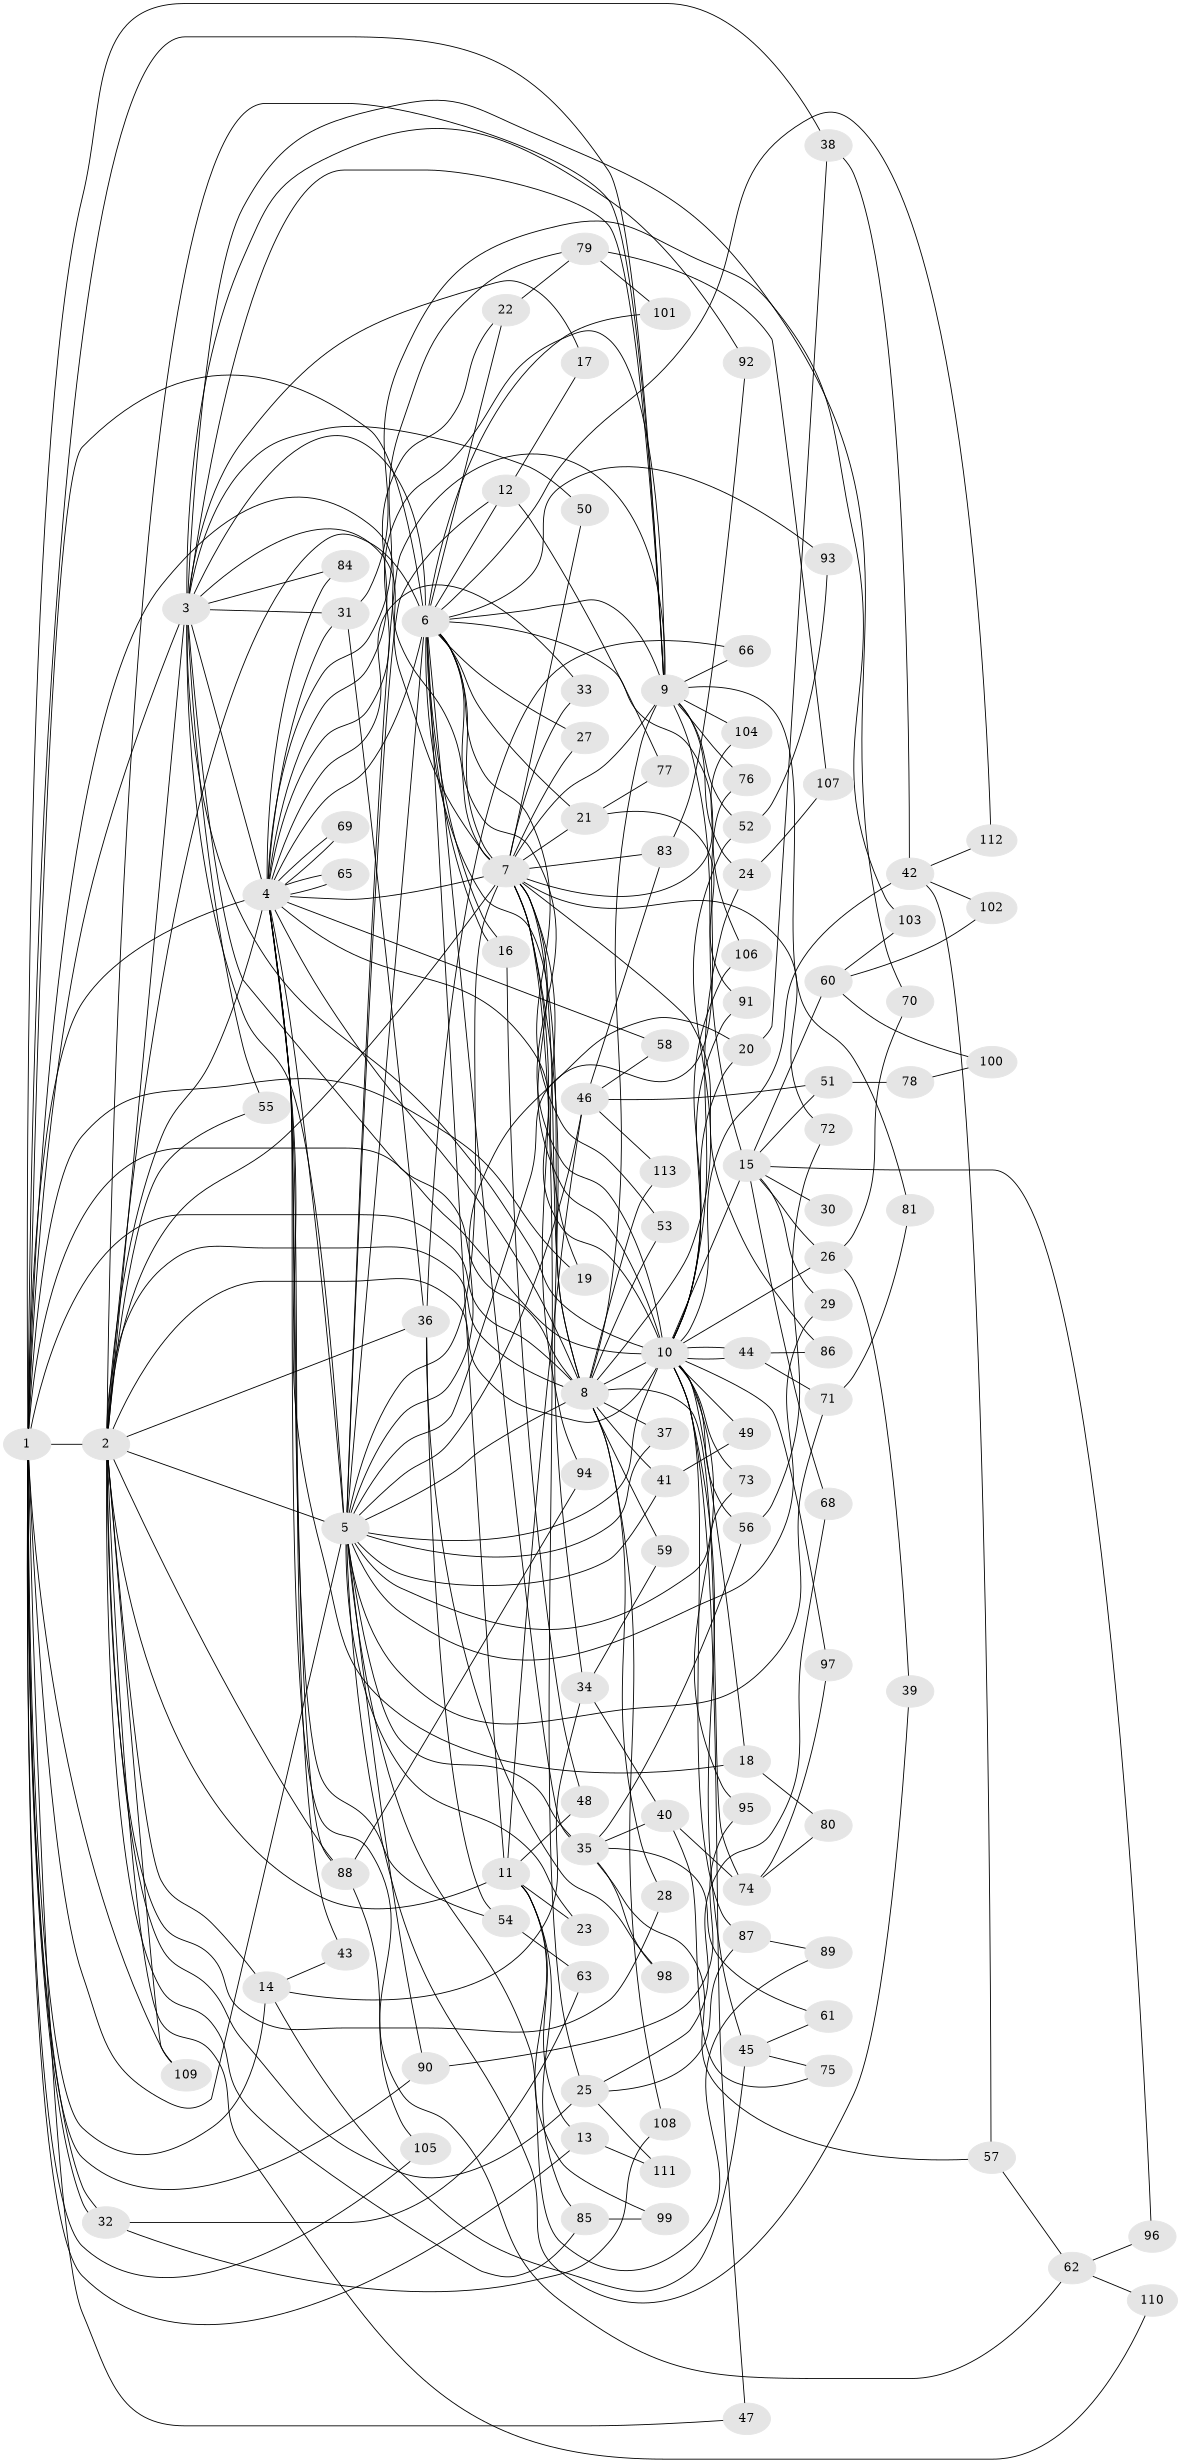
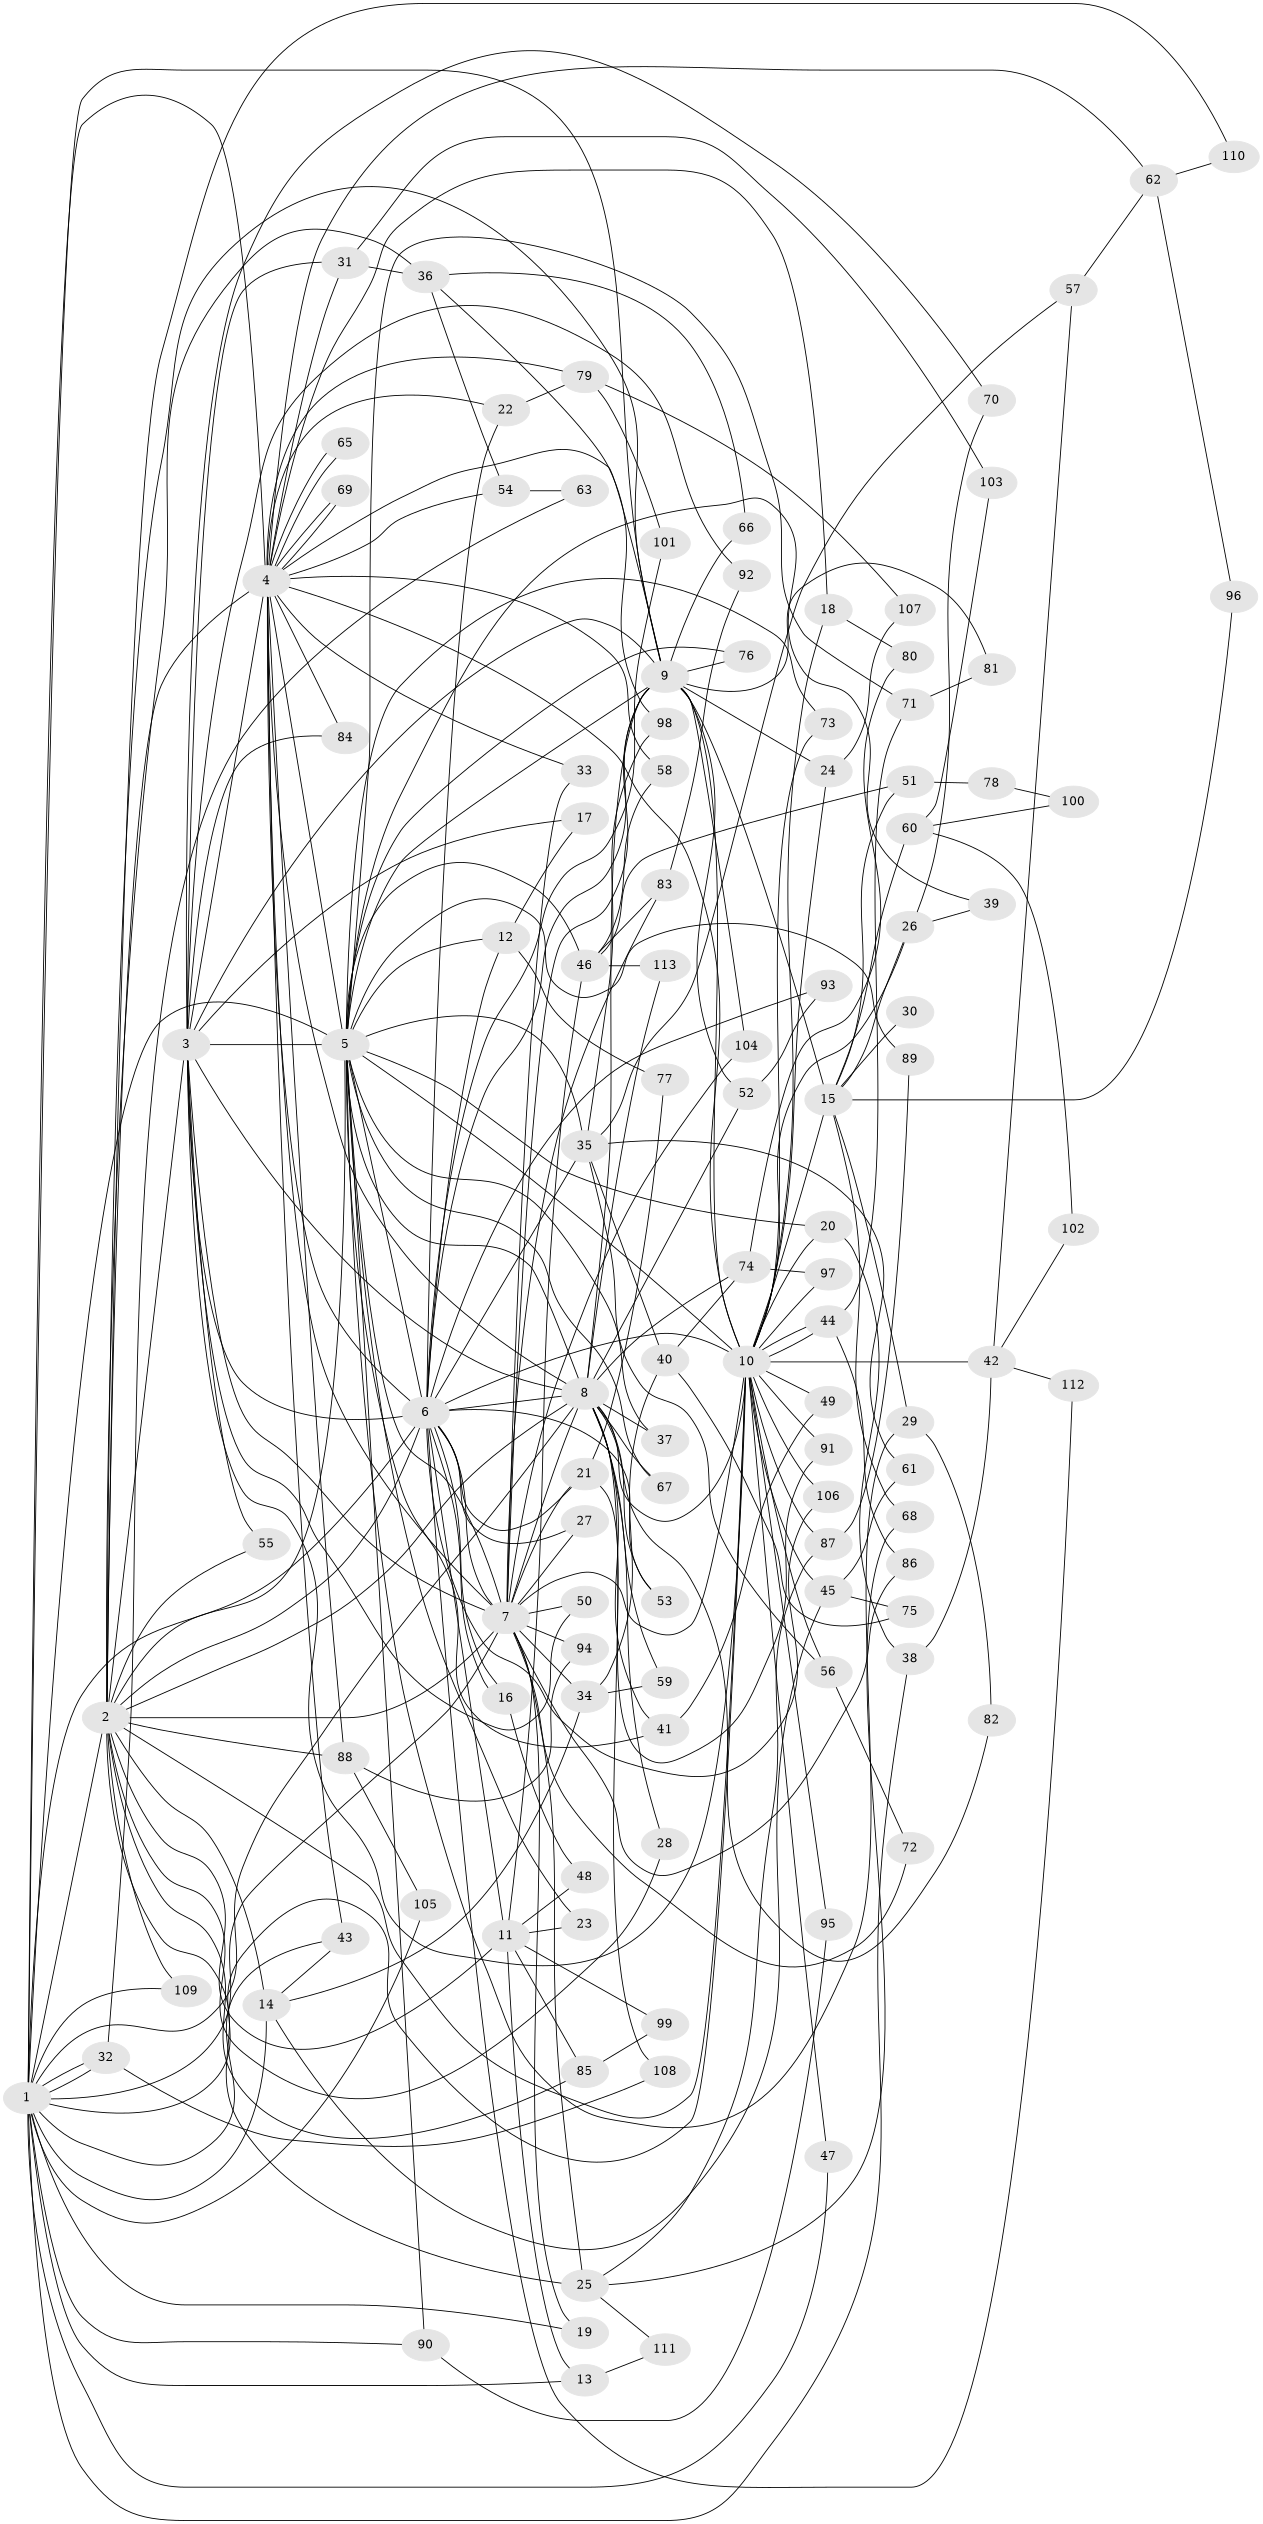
none -> (717, 933)
(65, 1019) -> (220, 2134)
none -> (665, 1488)
none -> (992, 1720)
